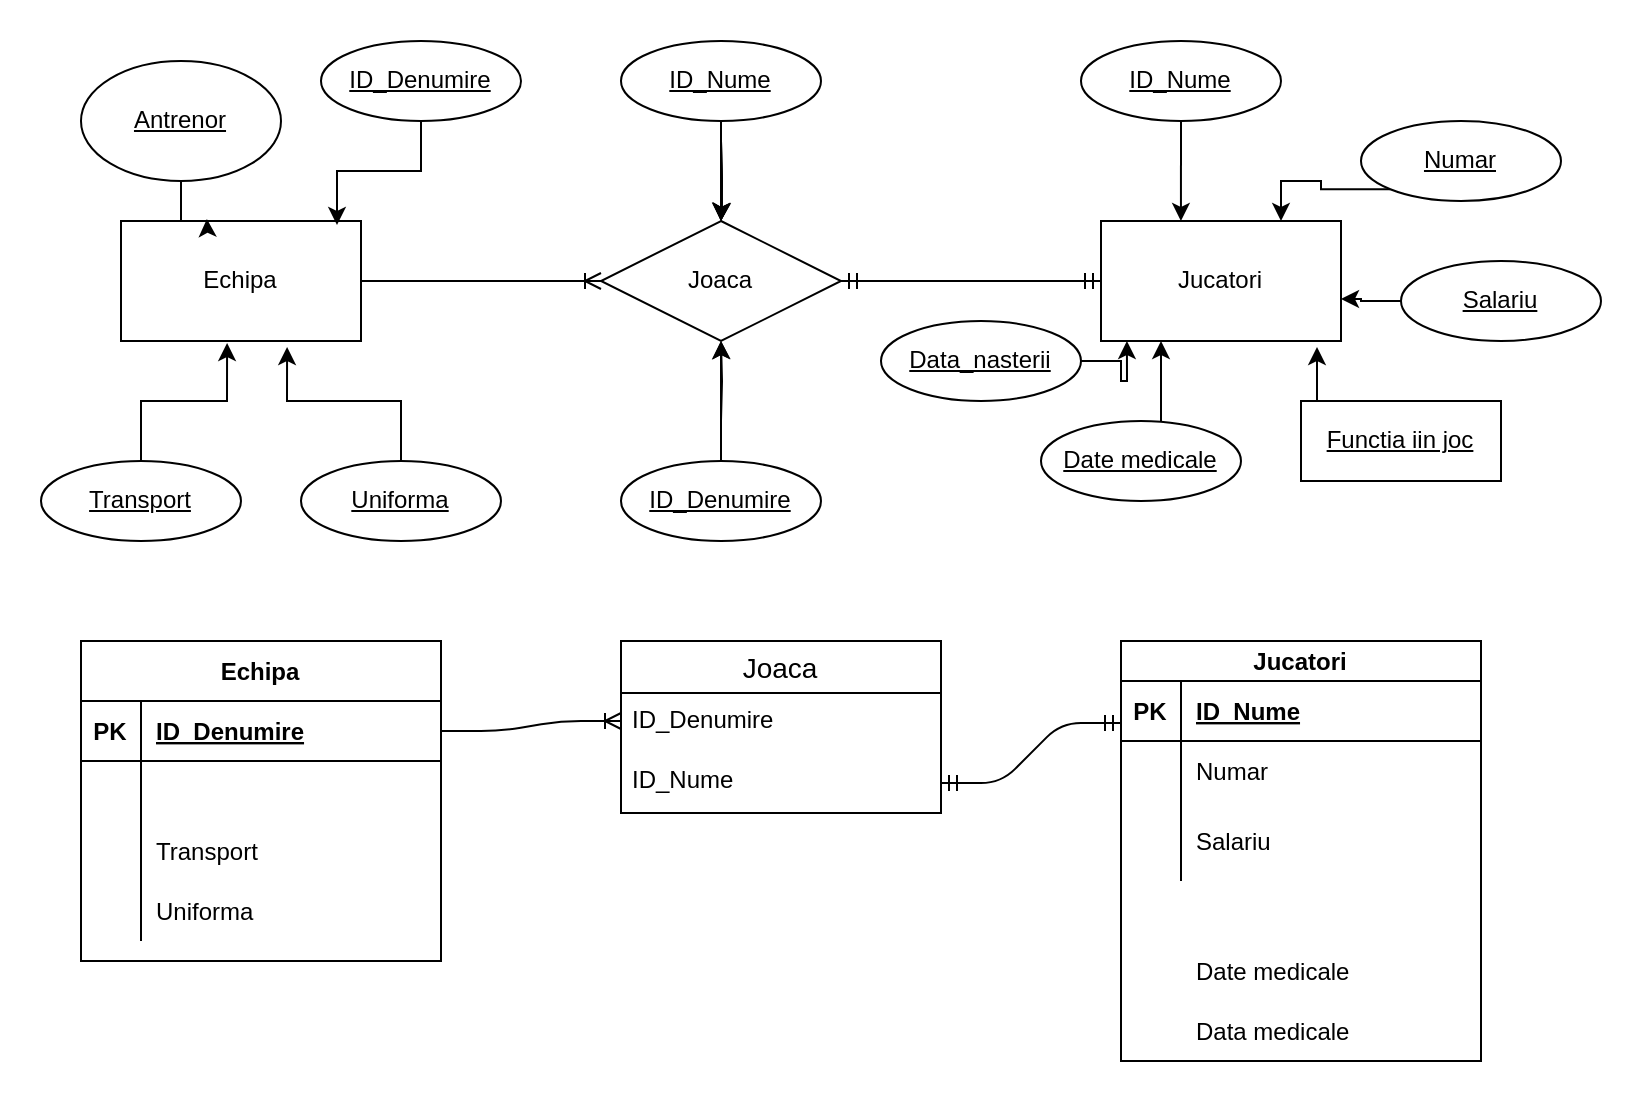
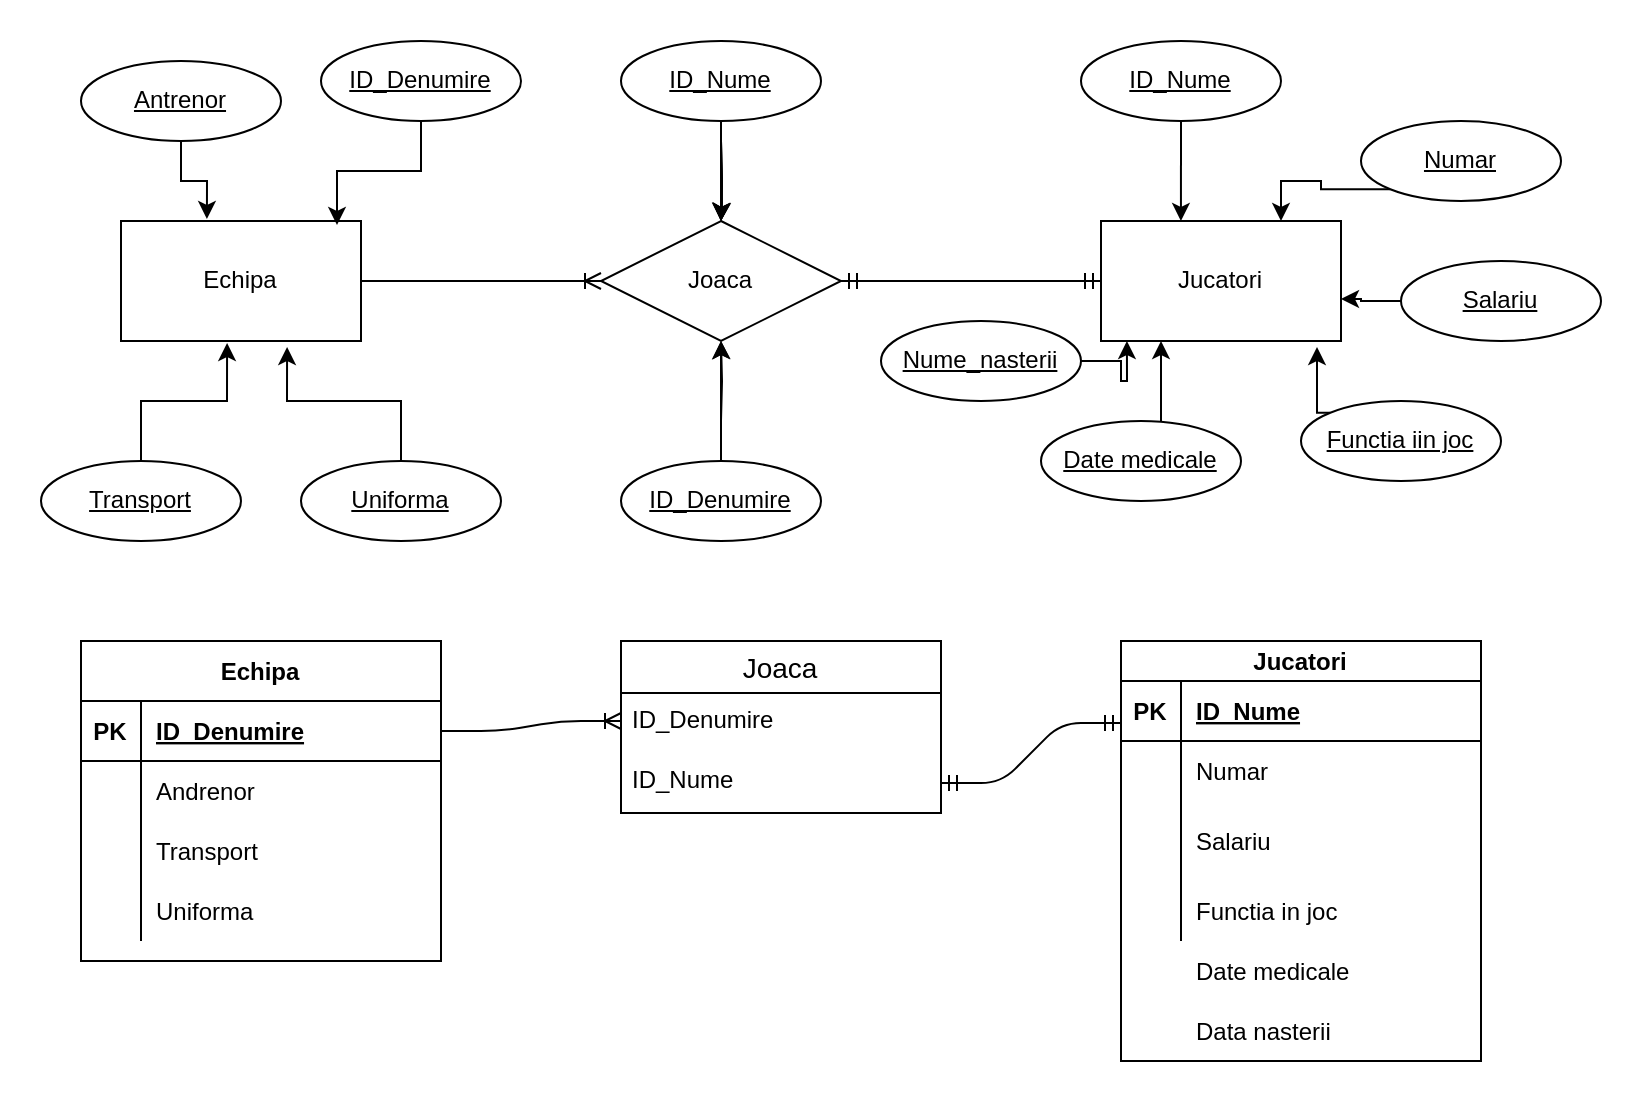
(181, 121) -> (181, 101)
(981, 361) -> (981, 361)
(1401, 441) -> (1401, 441)
none -> (291, 791)
none -> (1331, 911)
(1274, 1032) -> (1274, 1032)
